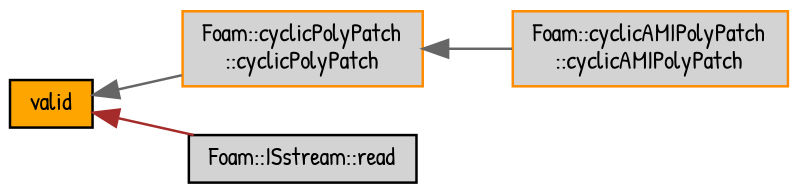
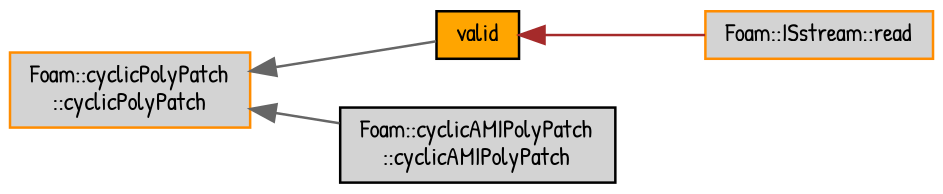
(650, 49) -> (478, 145)
(150, 82) -> (356, 54)
(303, 159) -> (819, 35)
